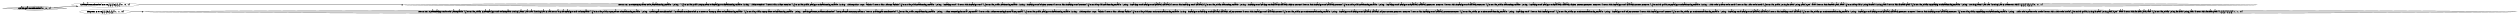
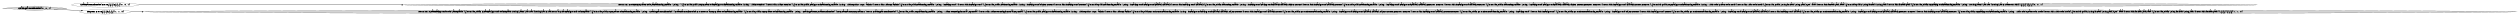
(65, 7) -> (68, 10)
